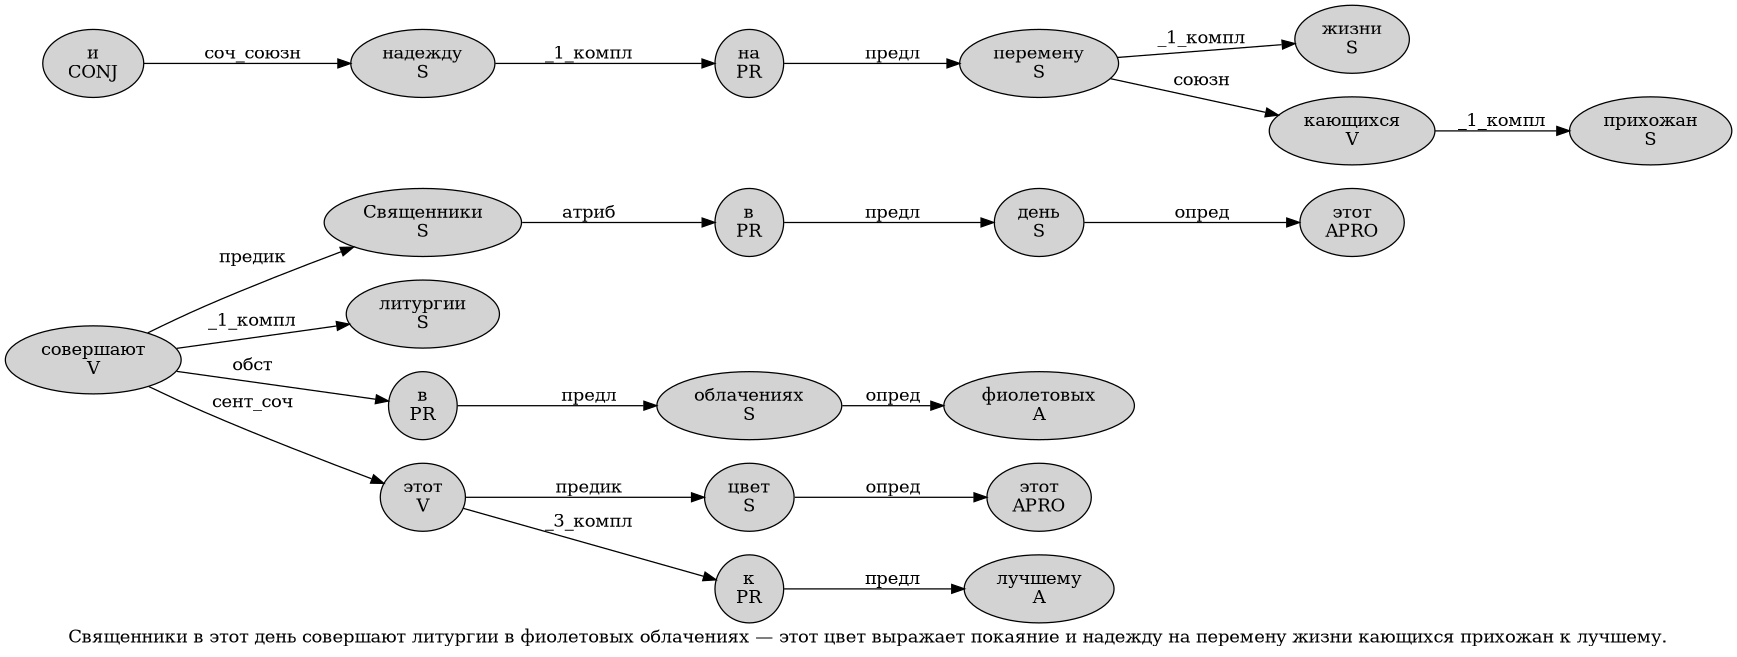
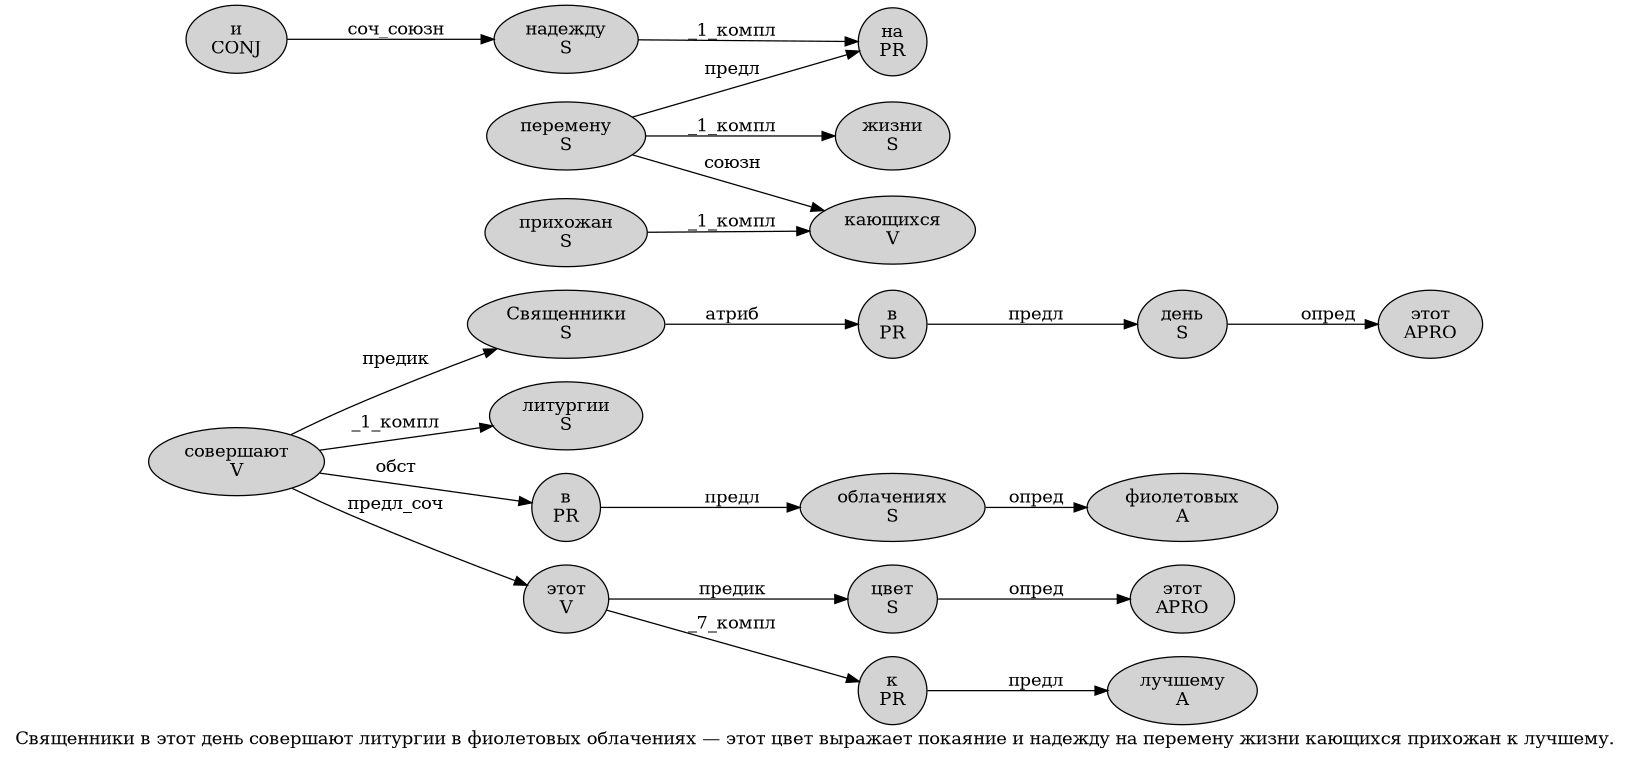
(866, 63) -> (740, 86)
(1496, 131) -> (722, 232)
(253, 402) -> (396, 504)
(589, 522) -> (733, 624)
